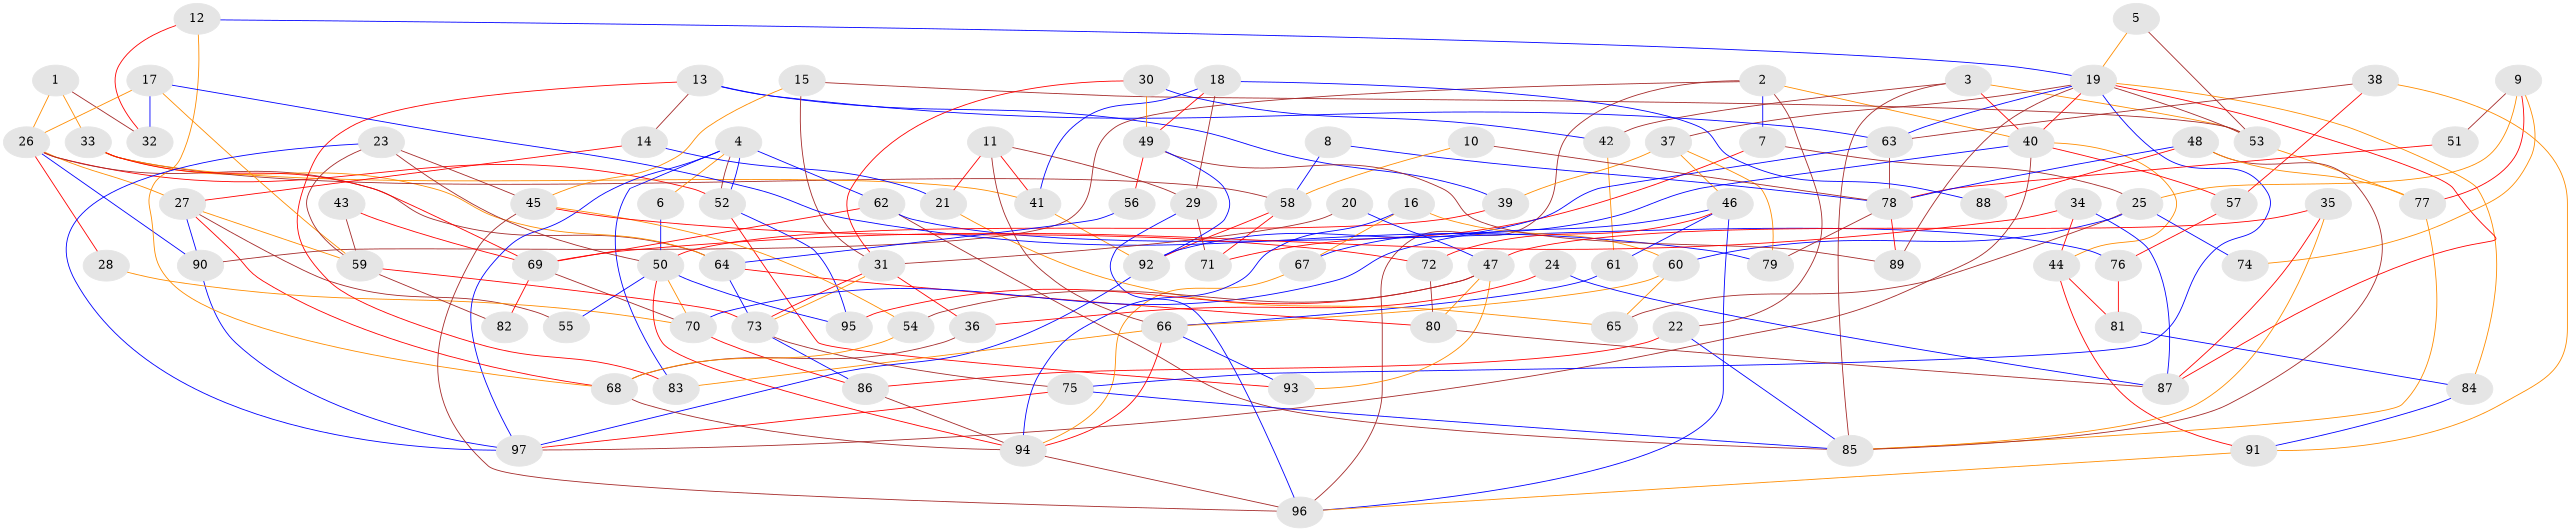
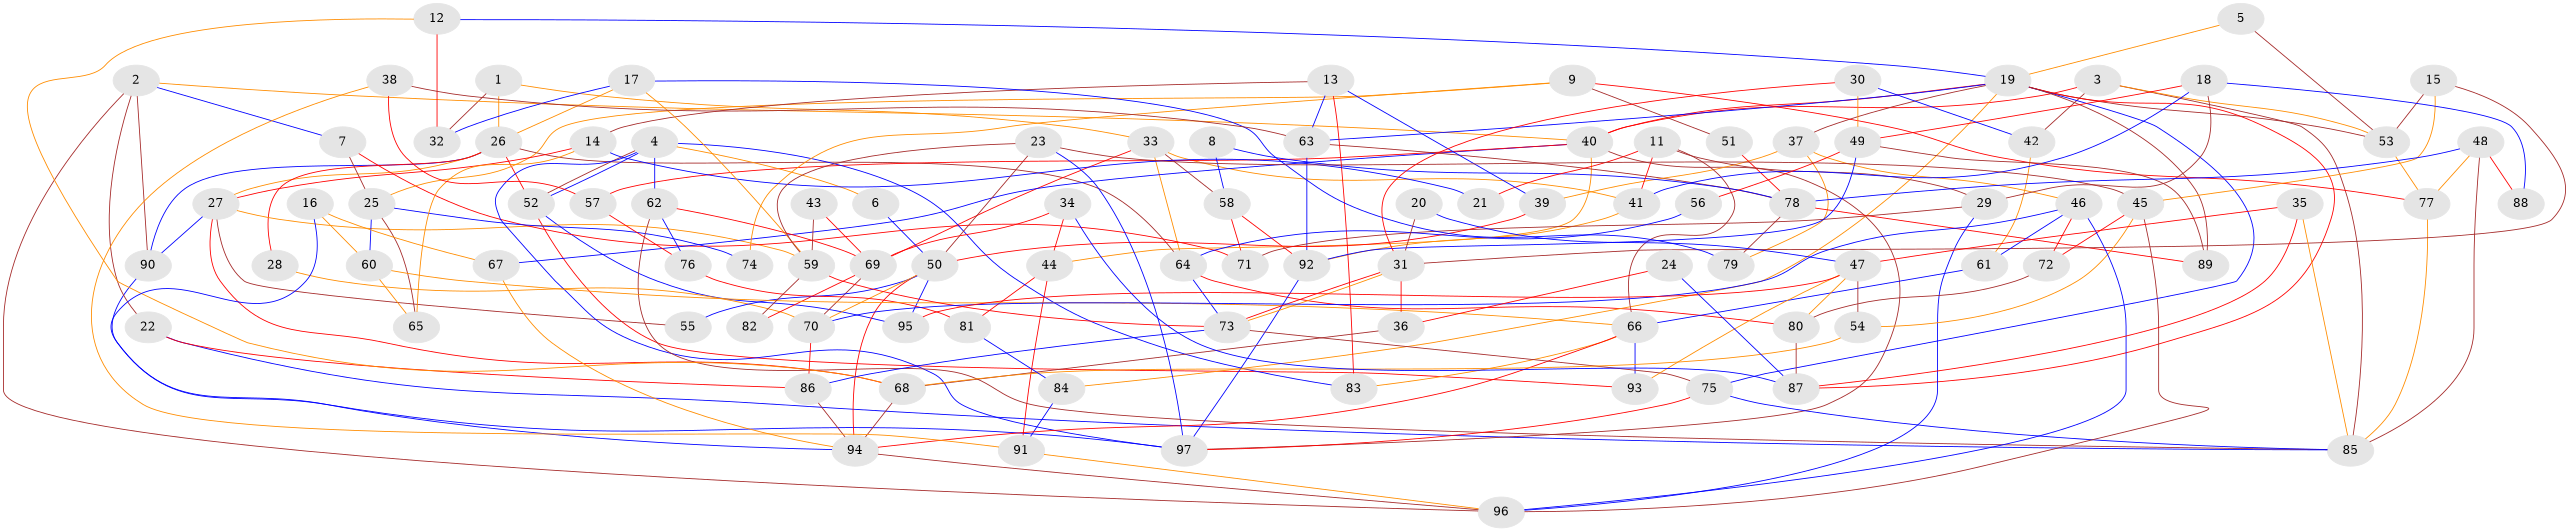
(1471, 142) -> none
(1140, 287) -> (441, 187)
